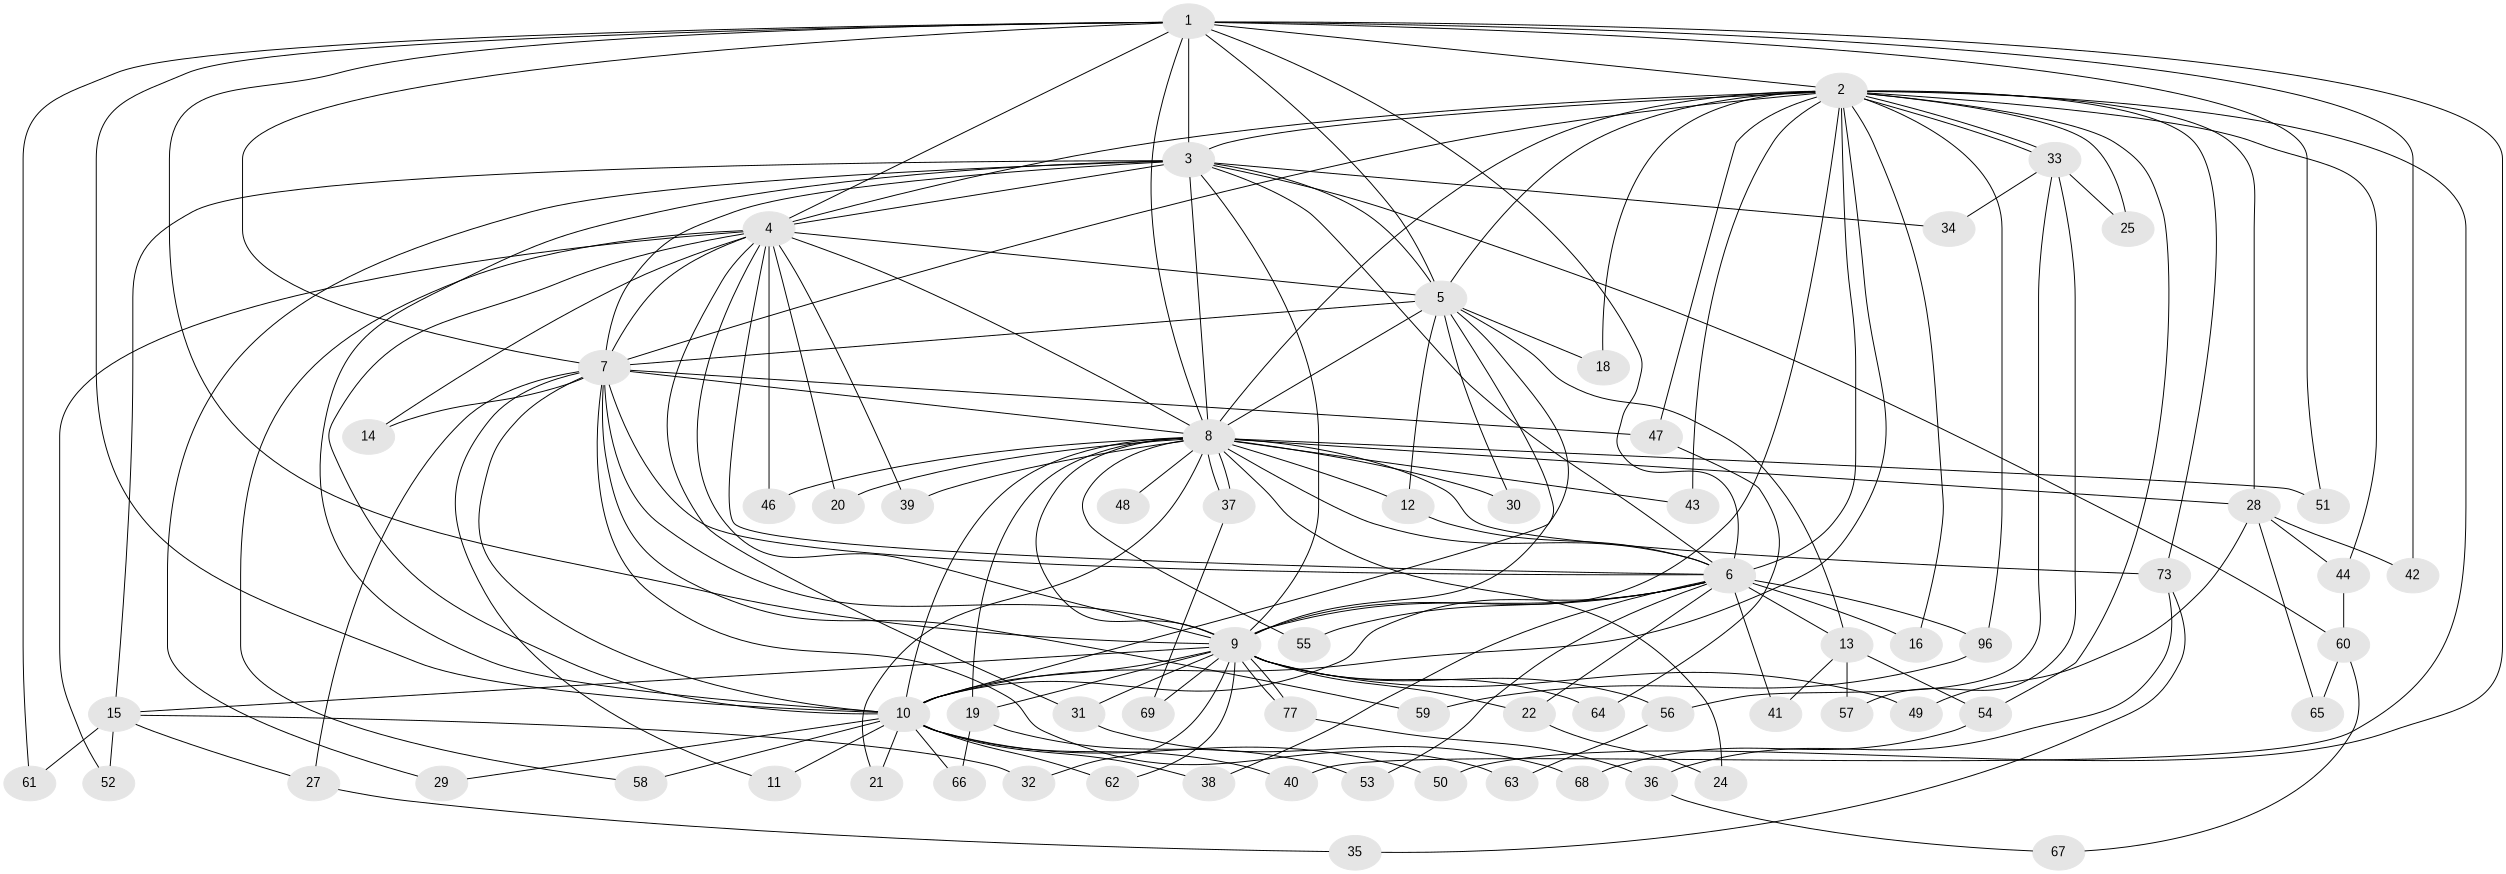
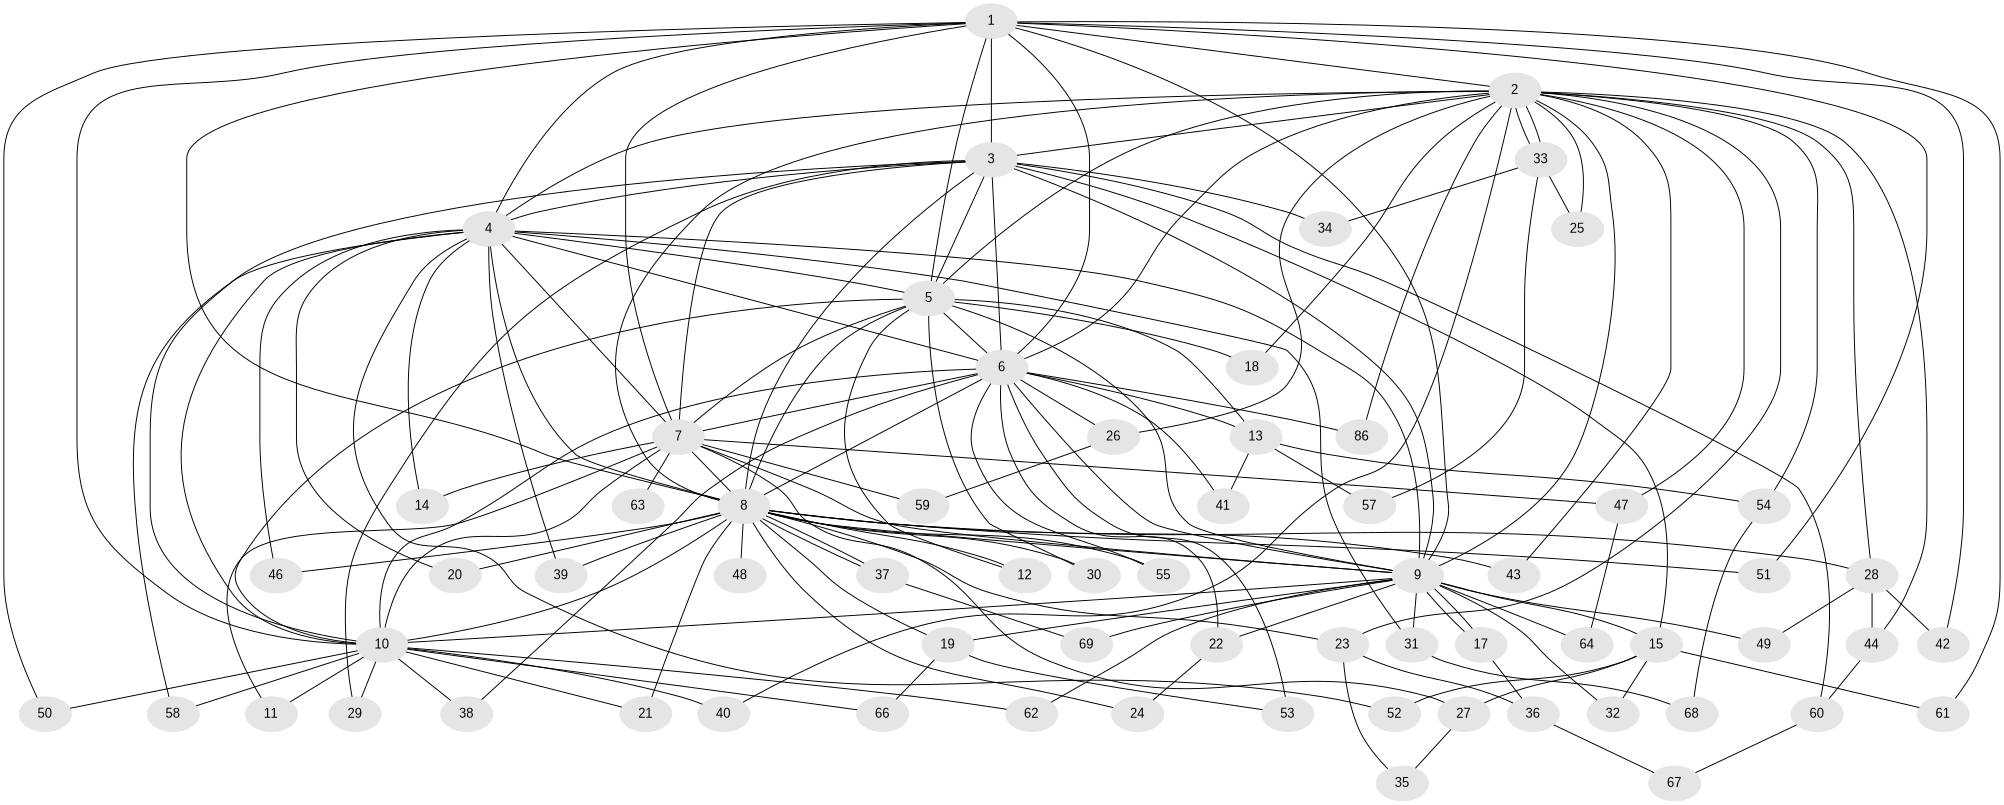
(1244, 187) -> none
(1498, 534) -> (965, 333)
(2165, 576) -> (1343, 645)
(1616, 640) -> none
(1916, 645) -> (1362, 437)
(1986, 645) -> (1114, 437)
(1291, 714) -> (1481, 645)
(1668, 714) -> none
(2318, 714) -> none
